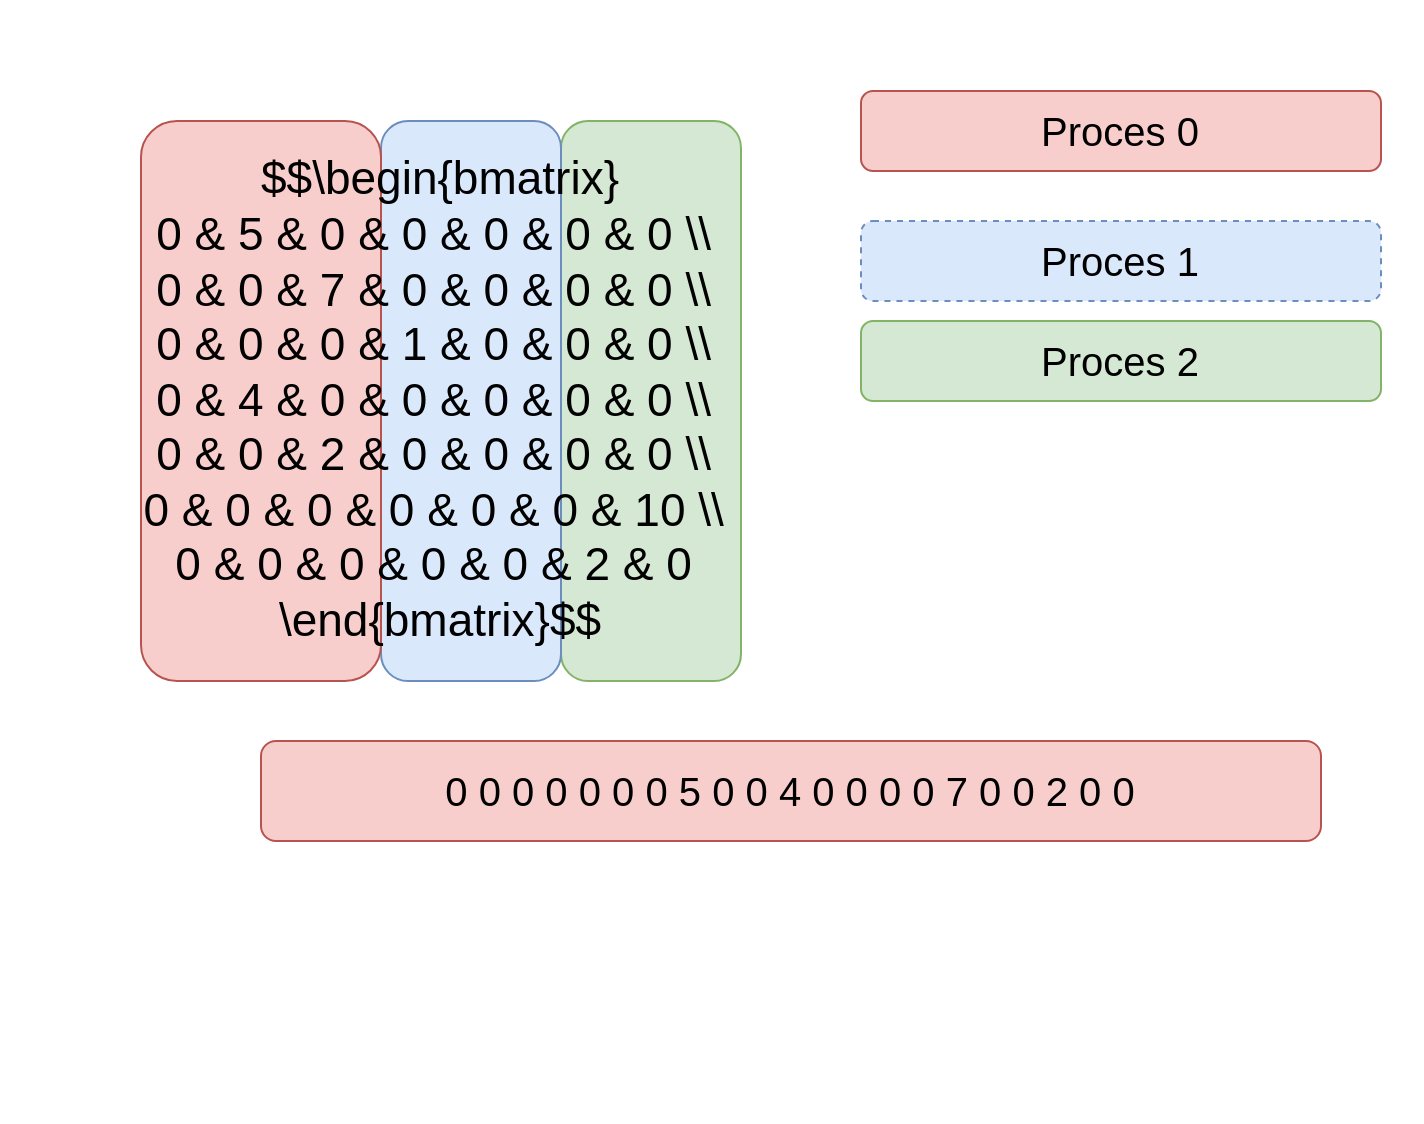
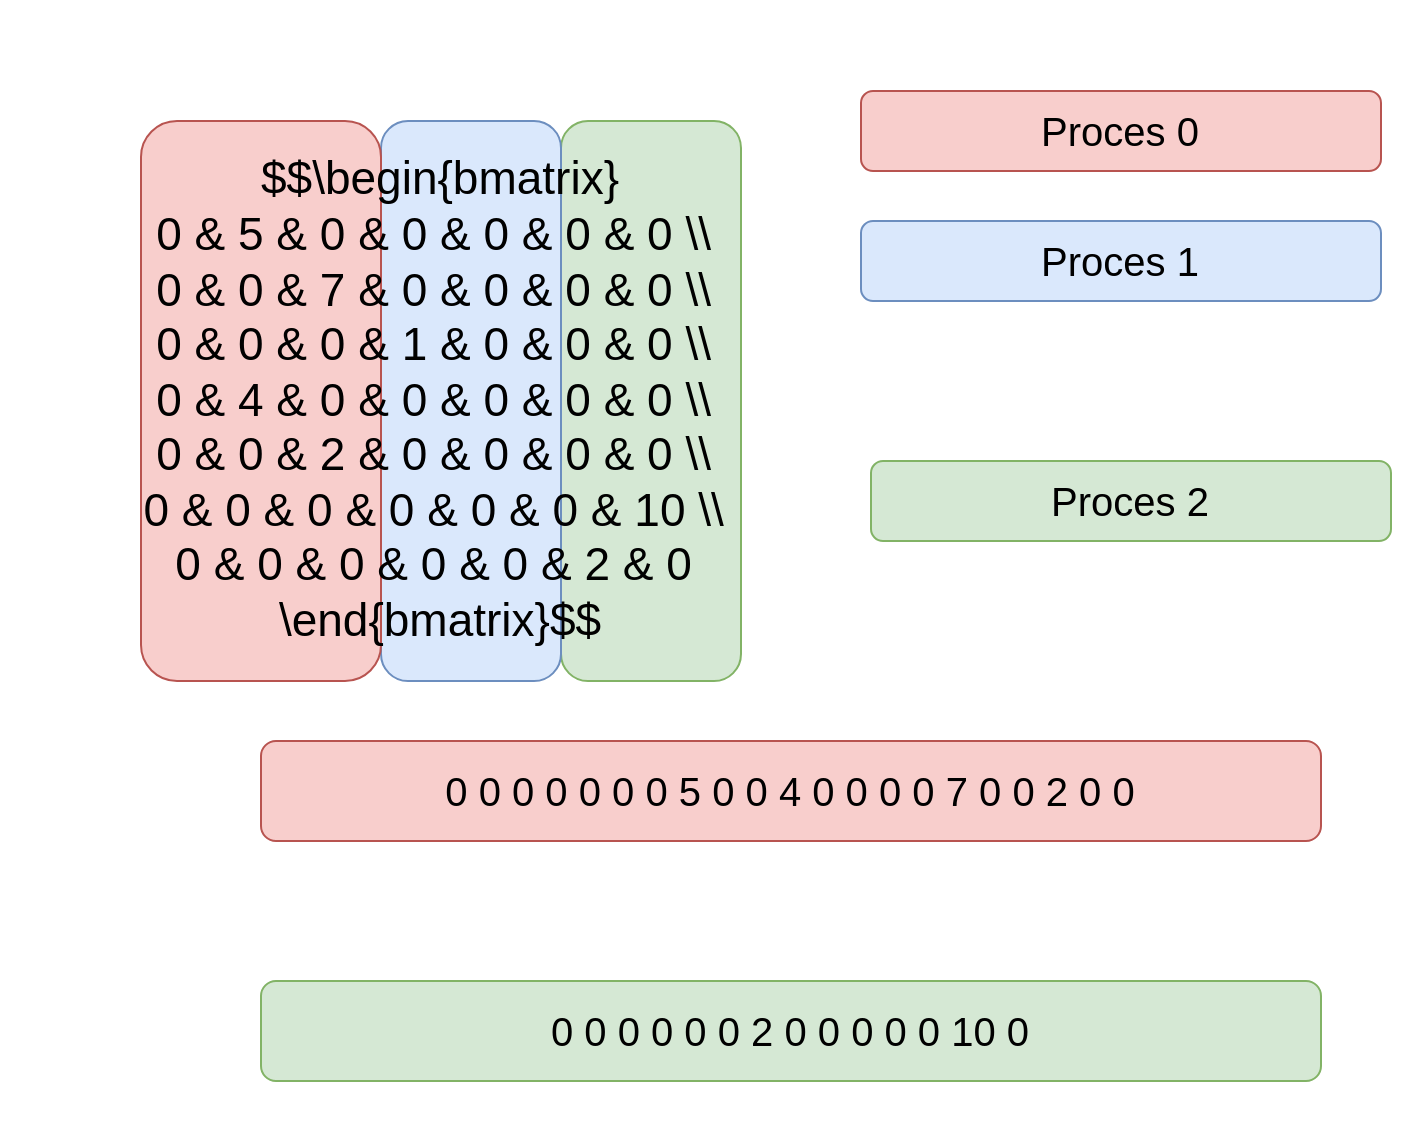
(1121, 261) -> (1121, 261)
(1121, 361) -> (1131, 501)
none -> (791, 1031)
